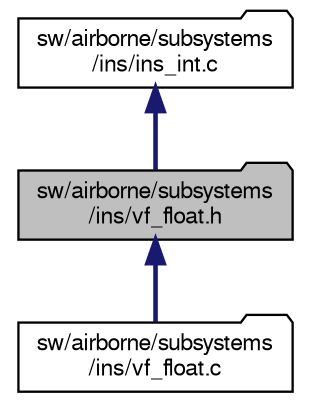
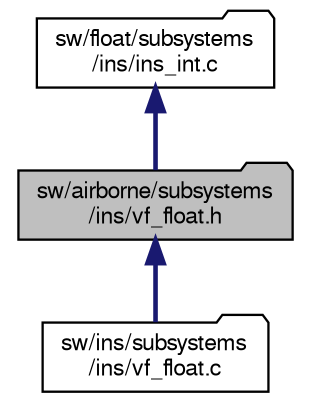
(156, 53) -> (156, 53)
(156, 357) -> (156, 357)
